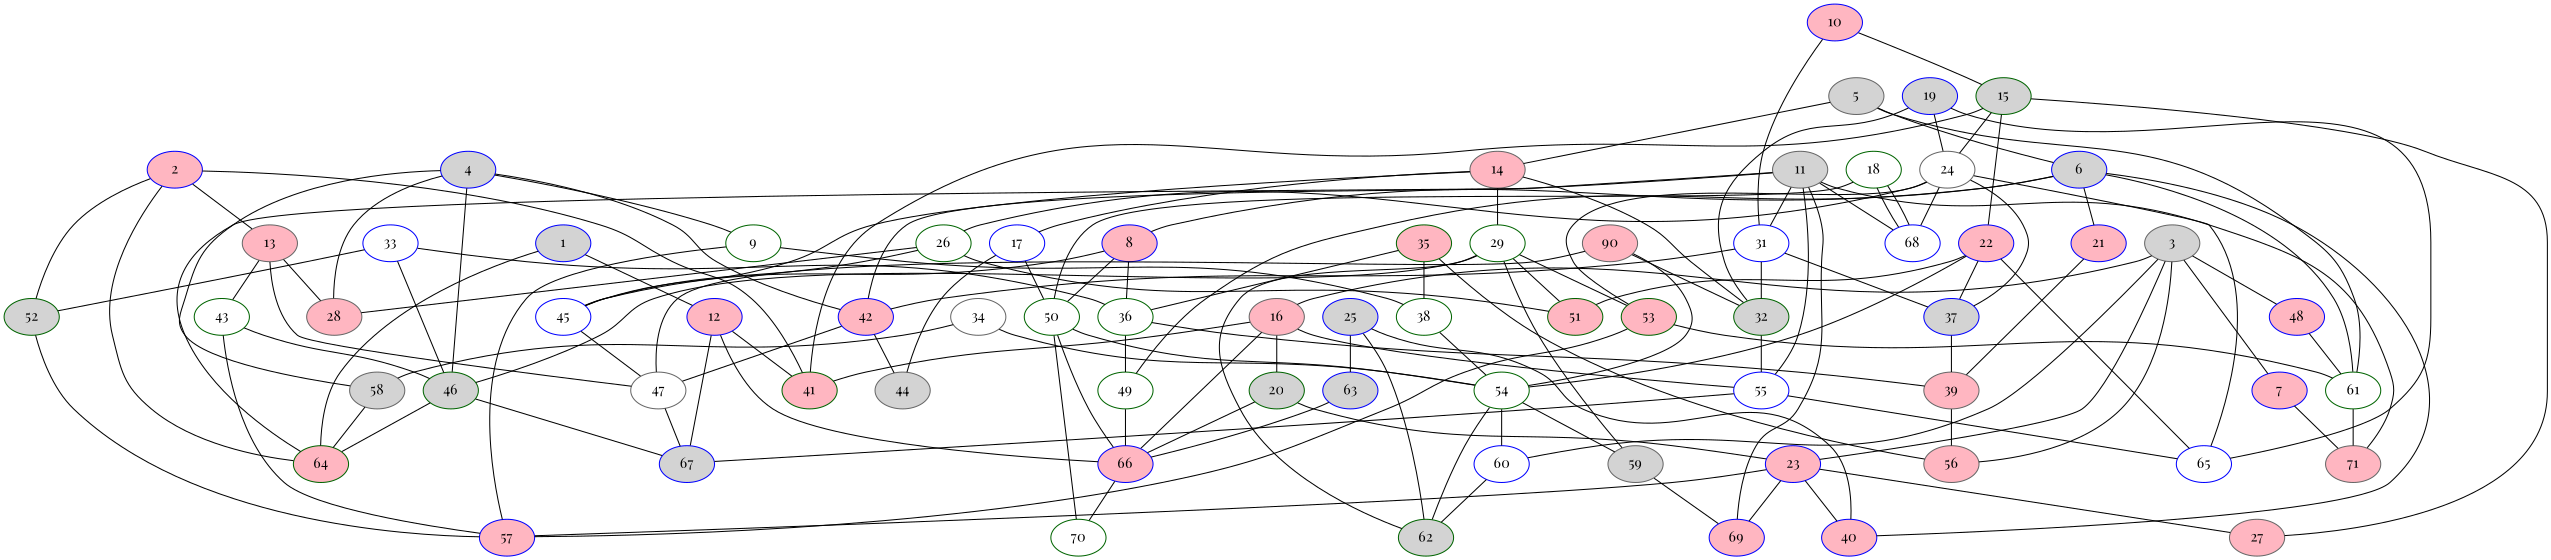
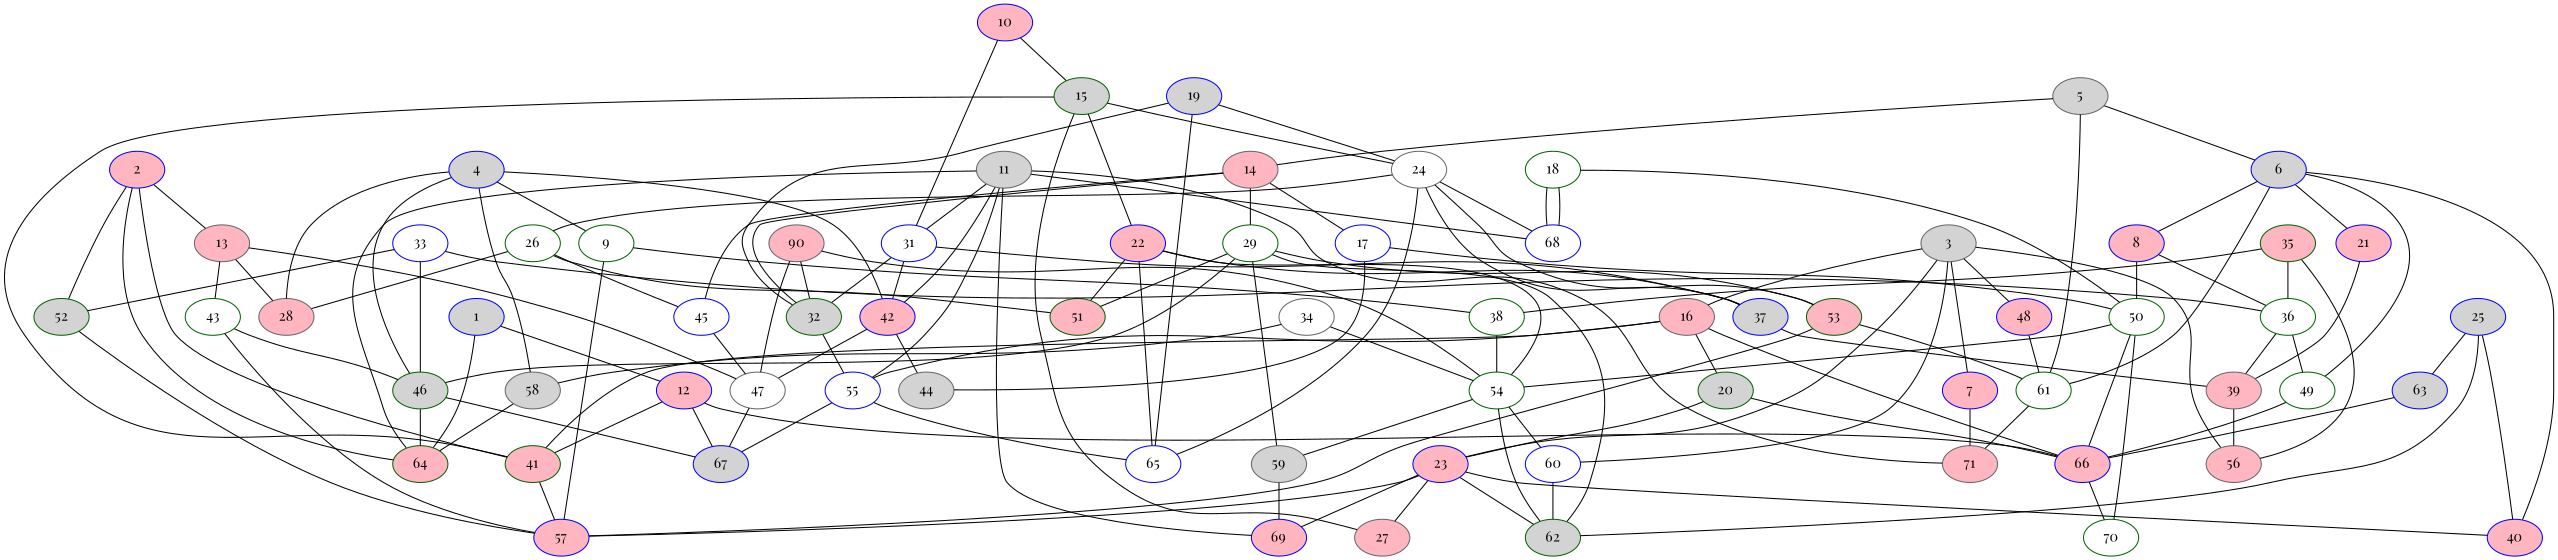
(844, 274) -> none
none -> (547, 501)
none -> (1497, 501)
